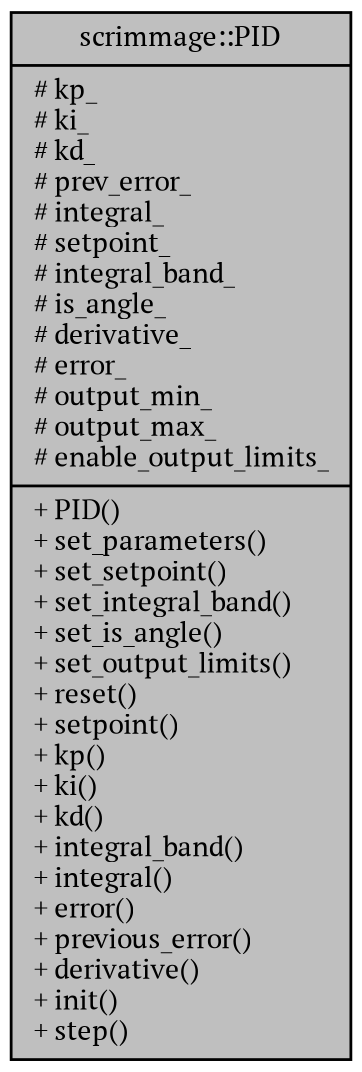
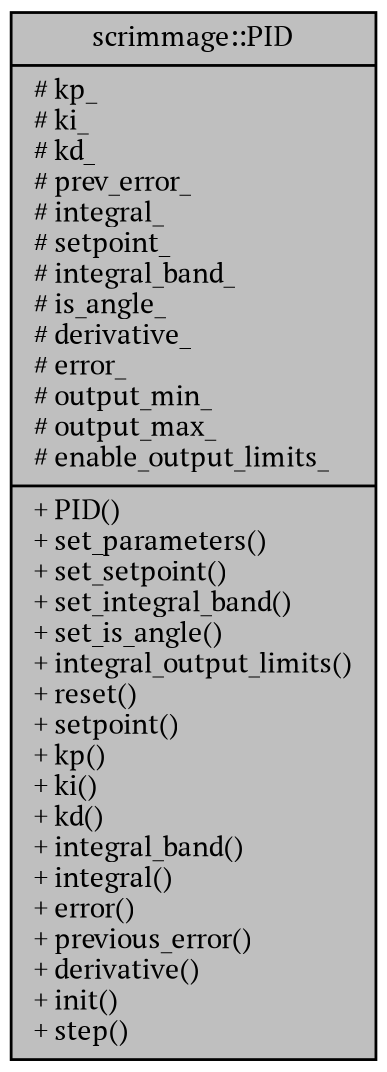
(164, 664) -> (194, 664)
